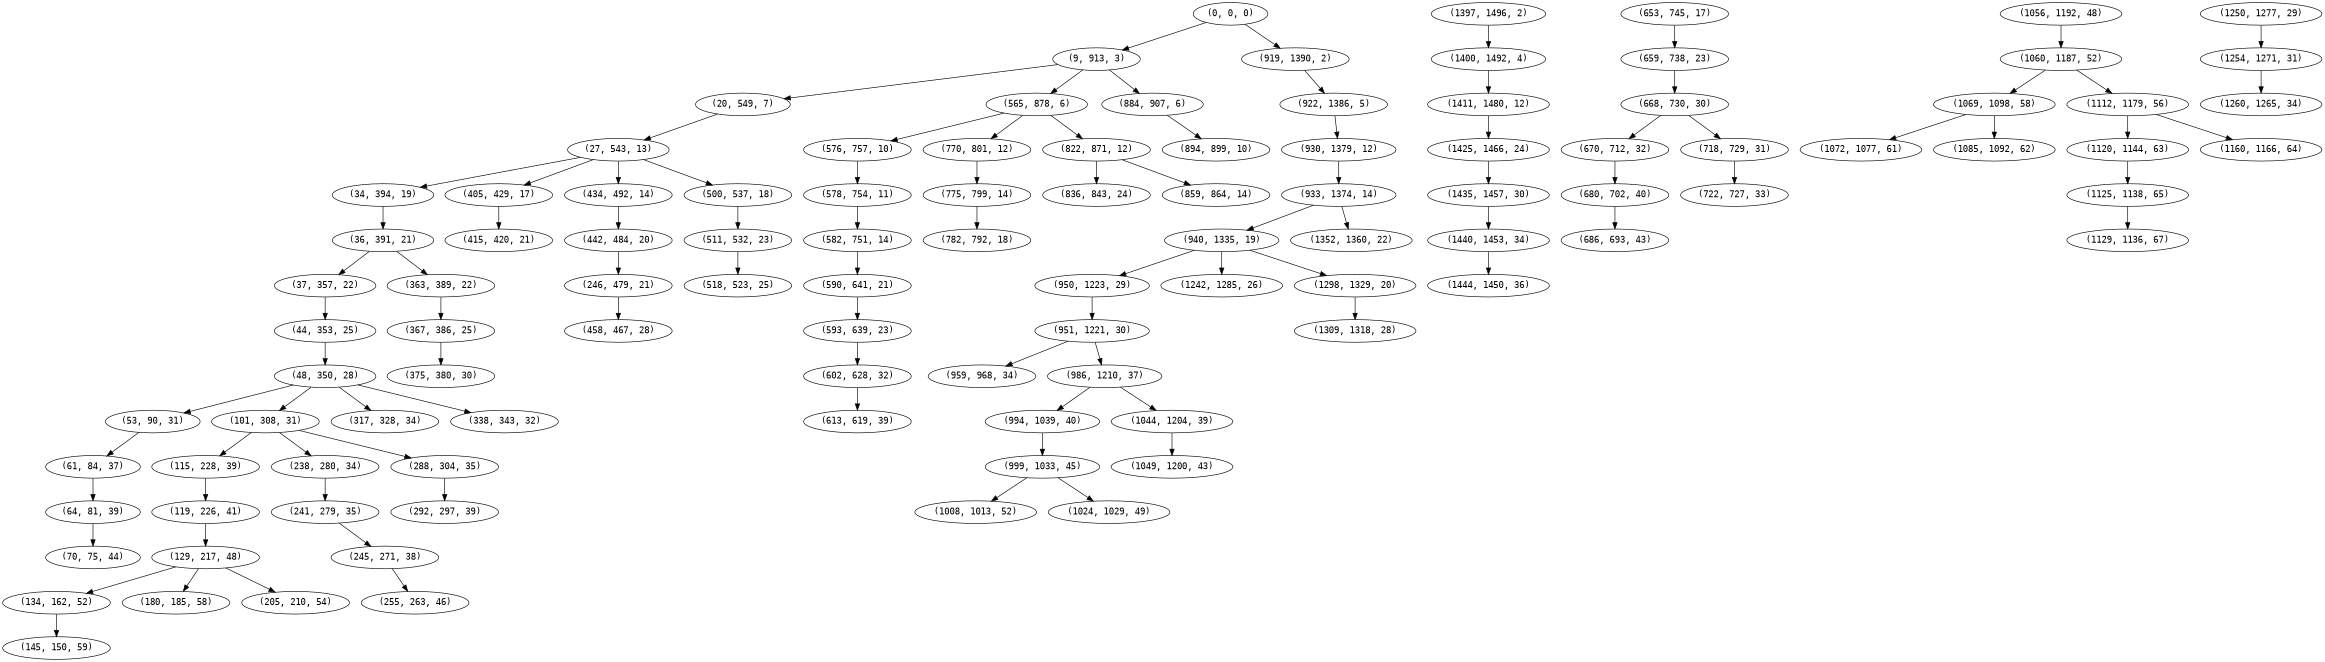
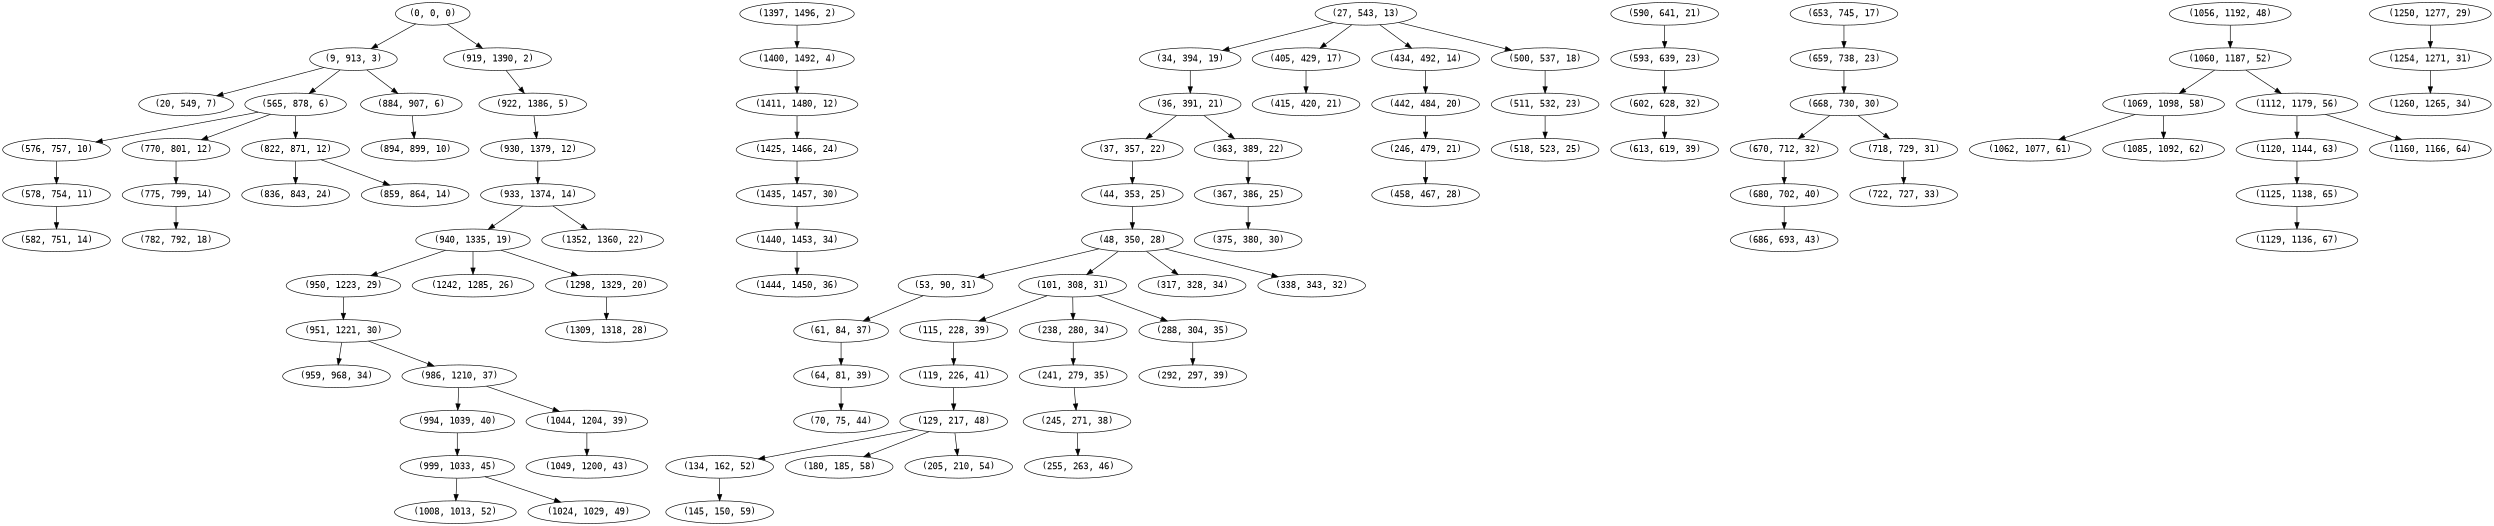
(684, 126) -> none
(1861, 150) -> (2030, 150)
(857, 260) -> none
